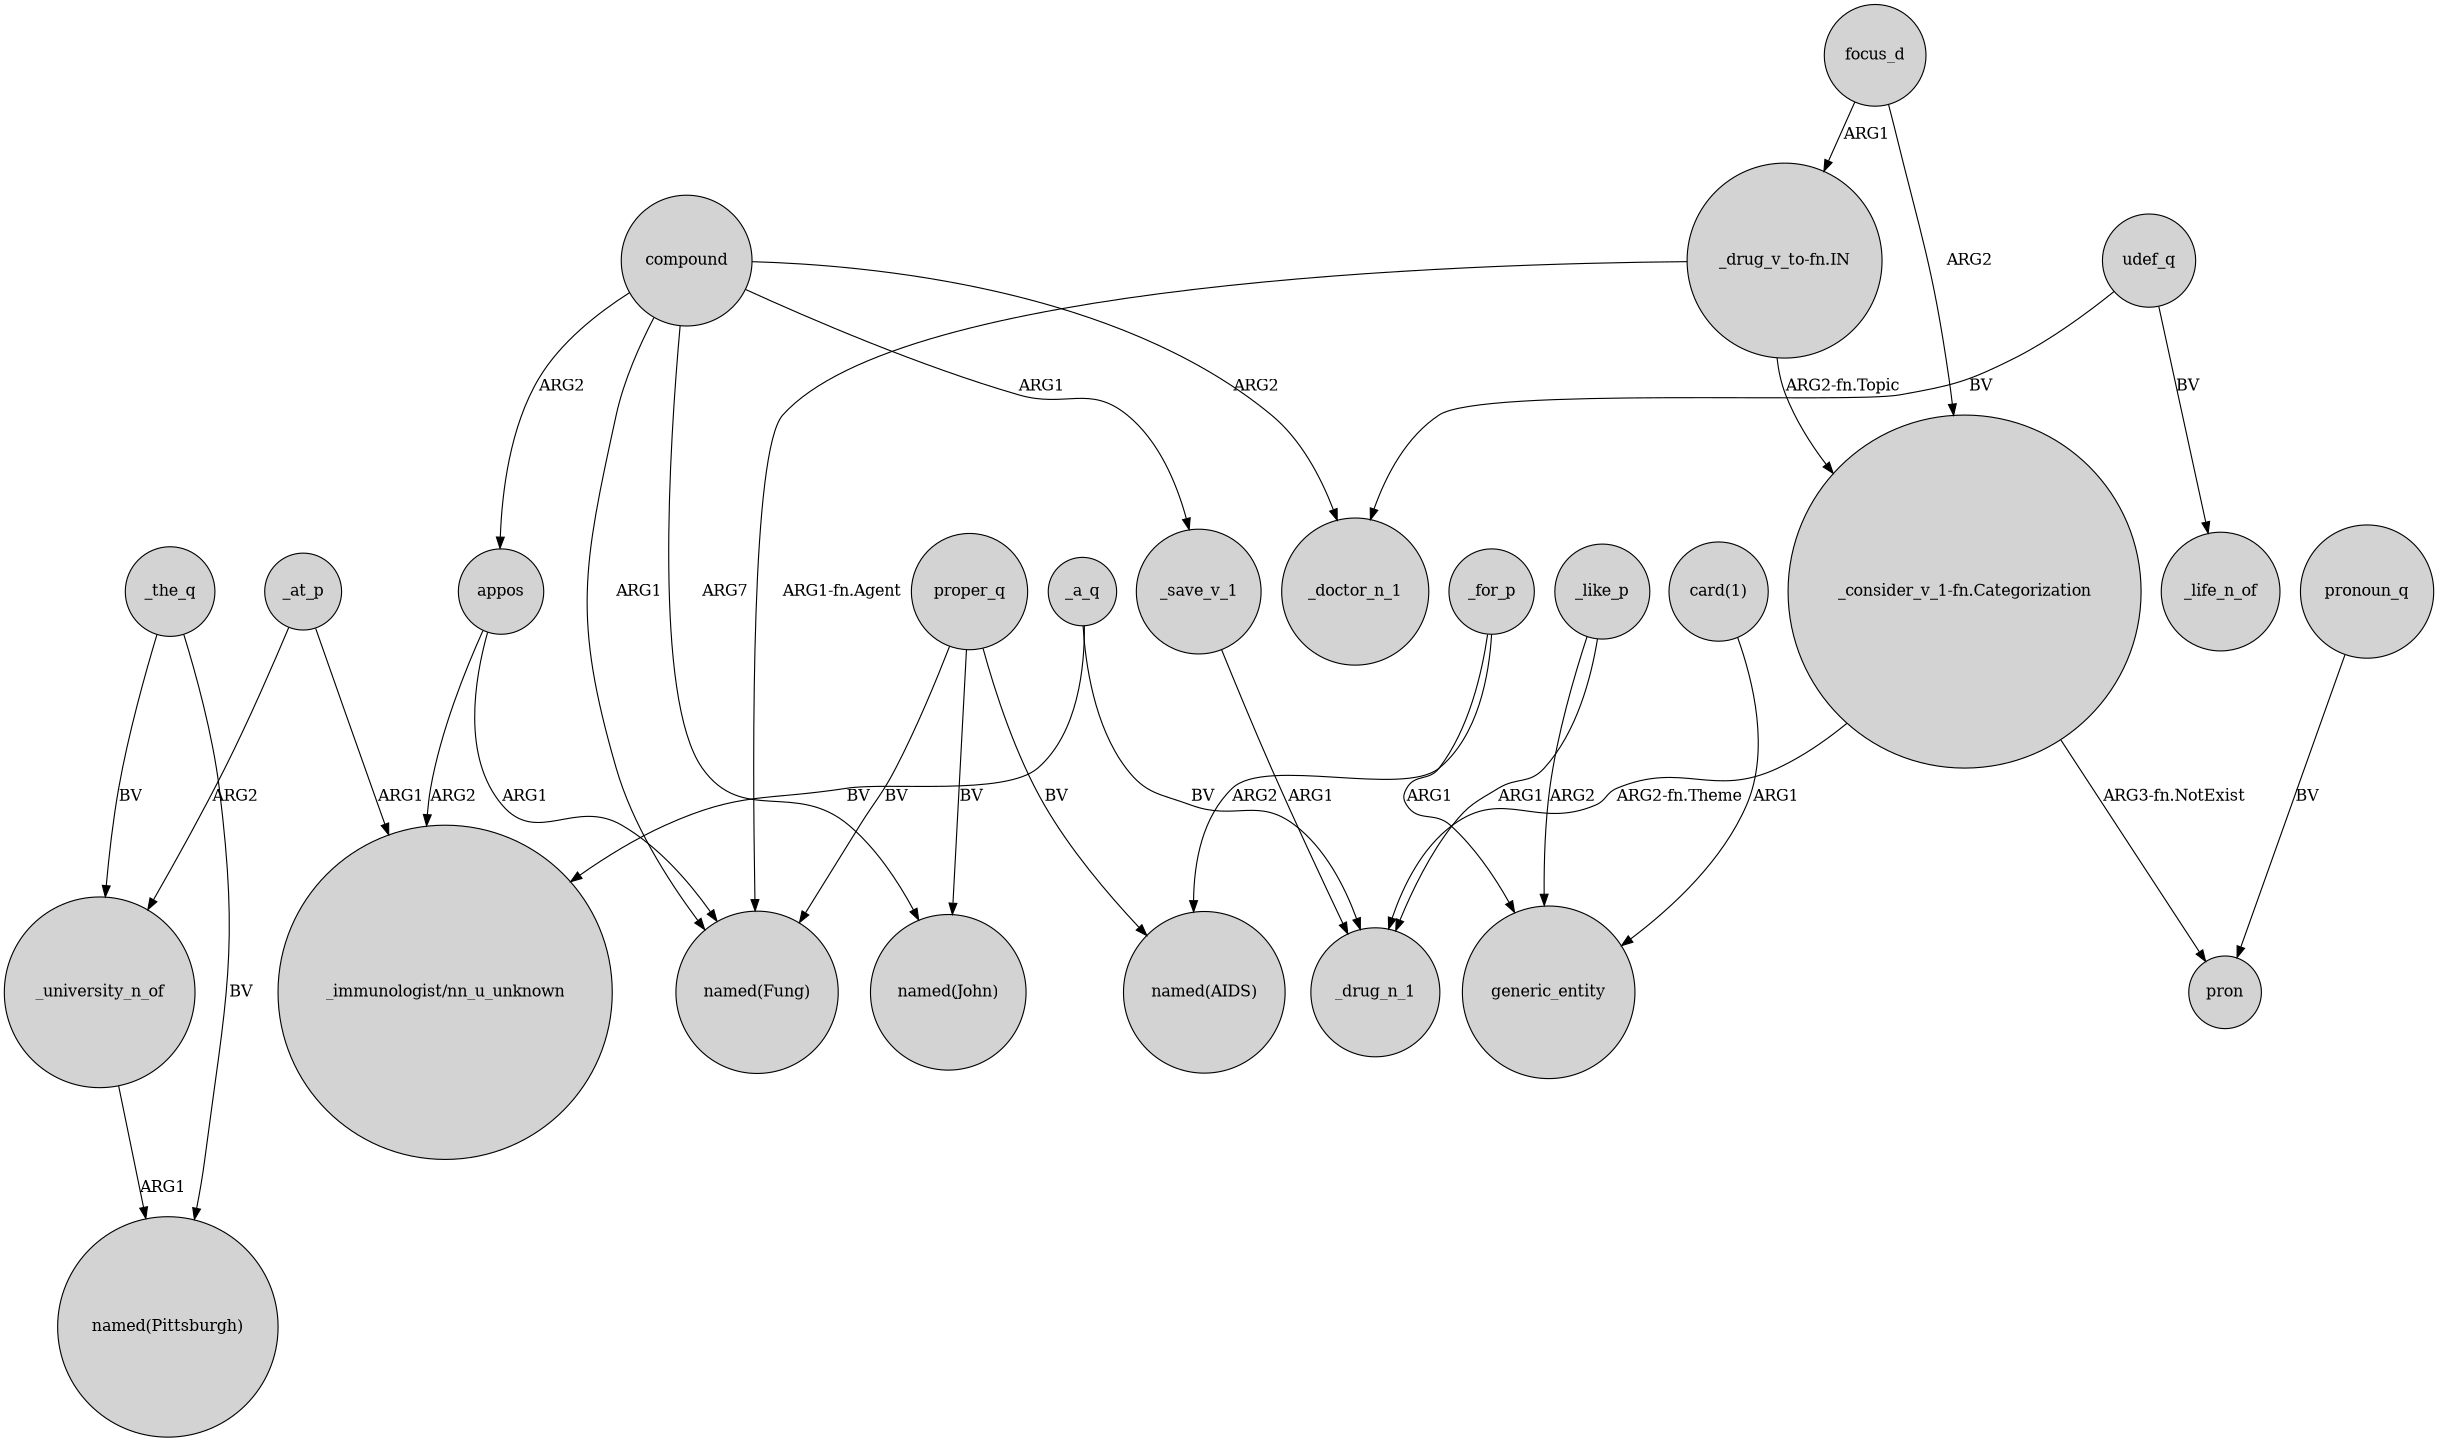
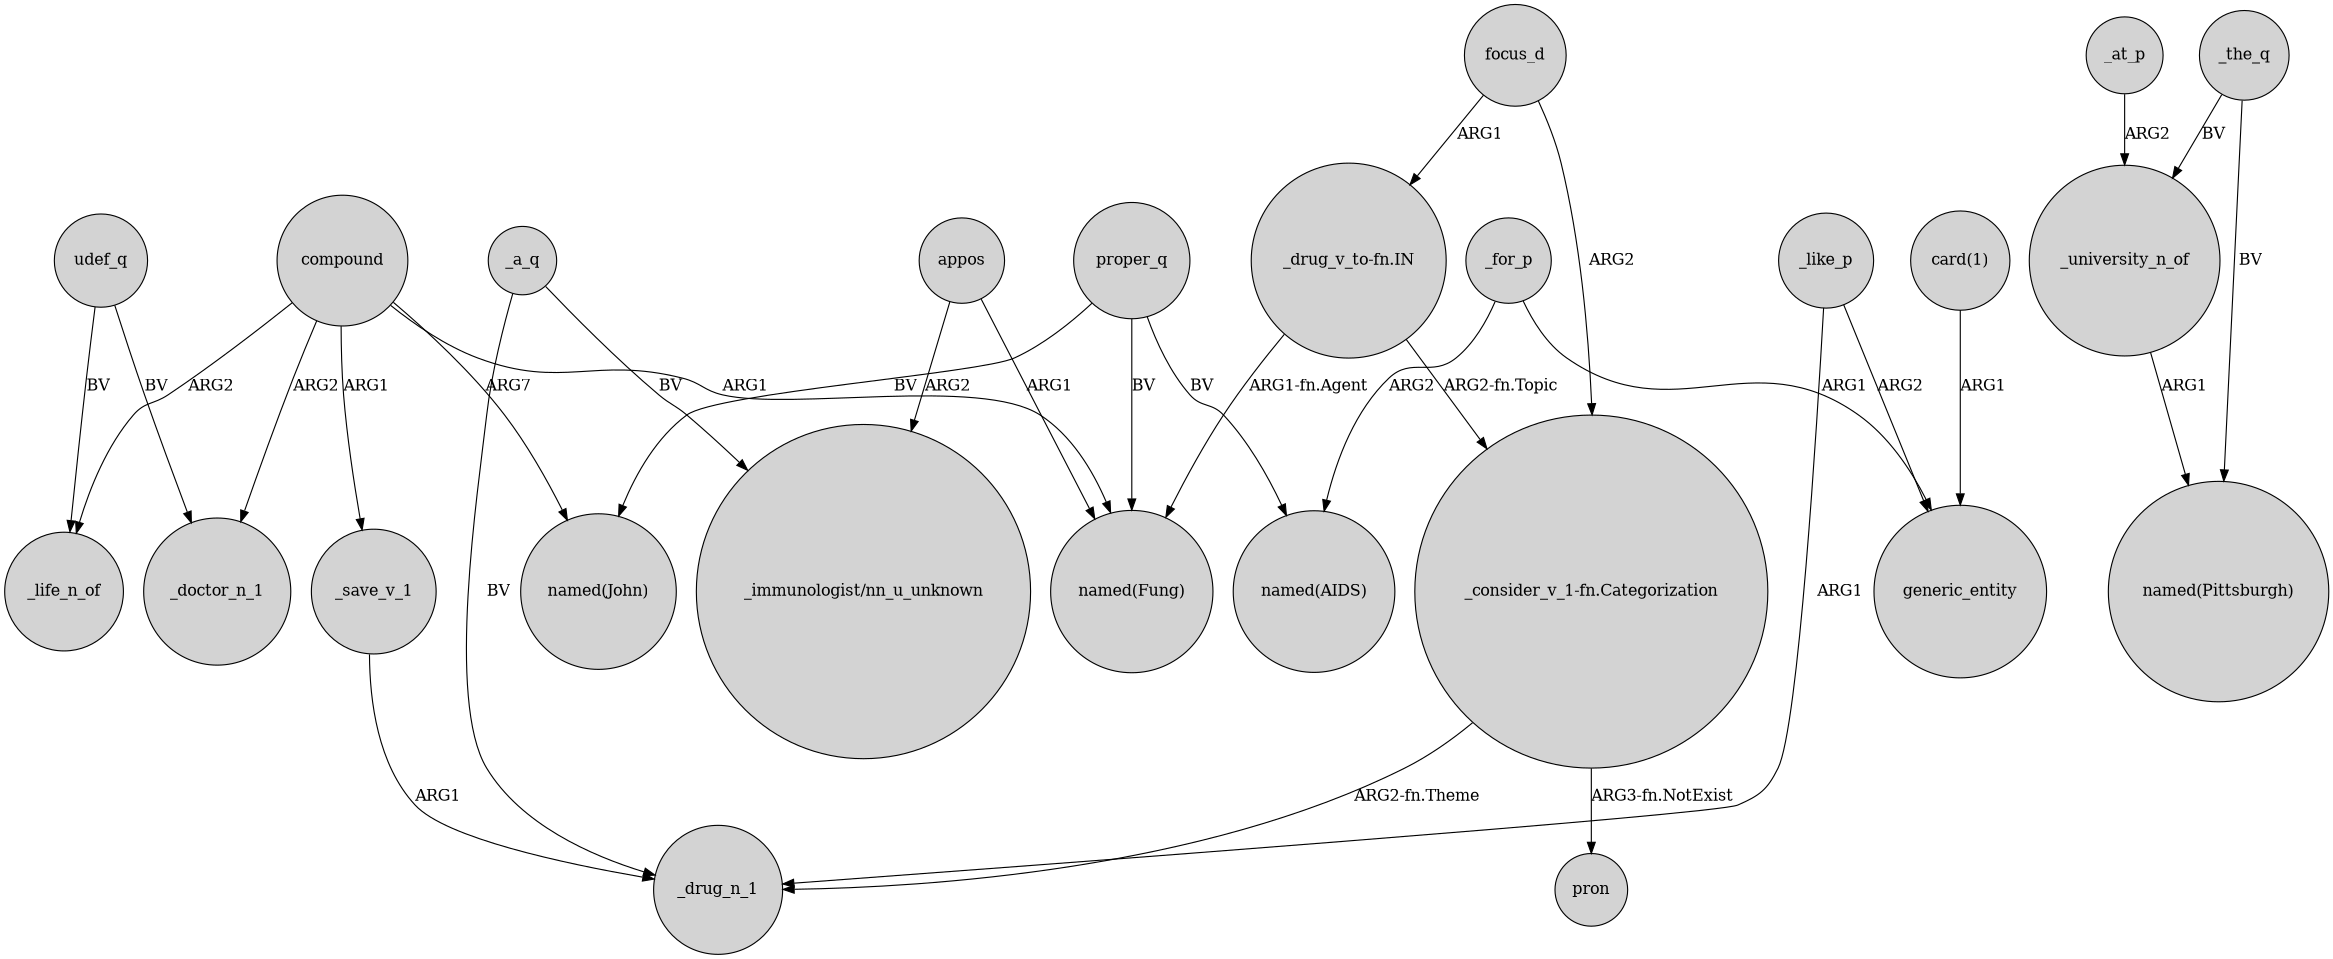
(530, 396) -> (165, 397)
(2367, 592) -> none
(350, 726) -> none
